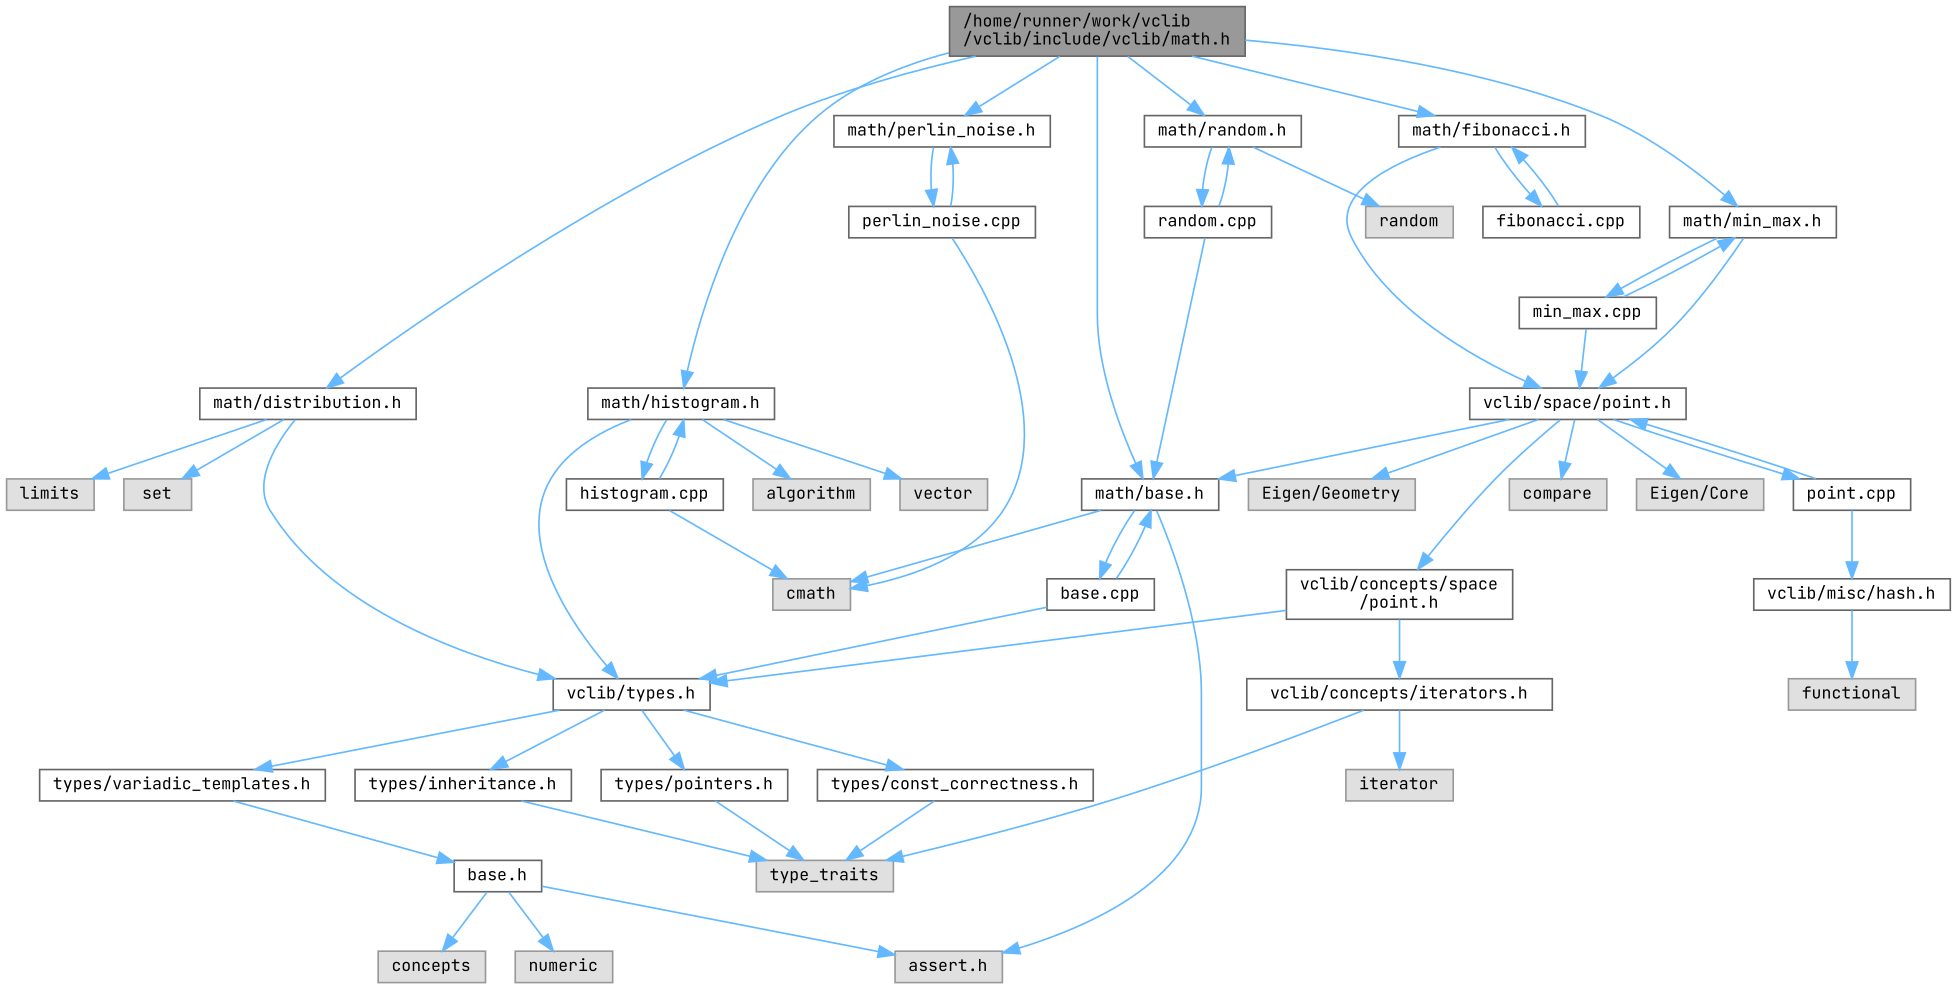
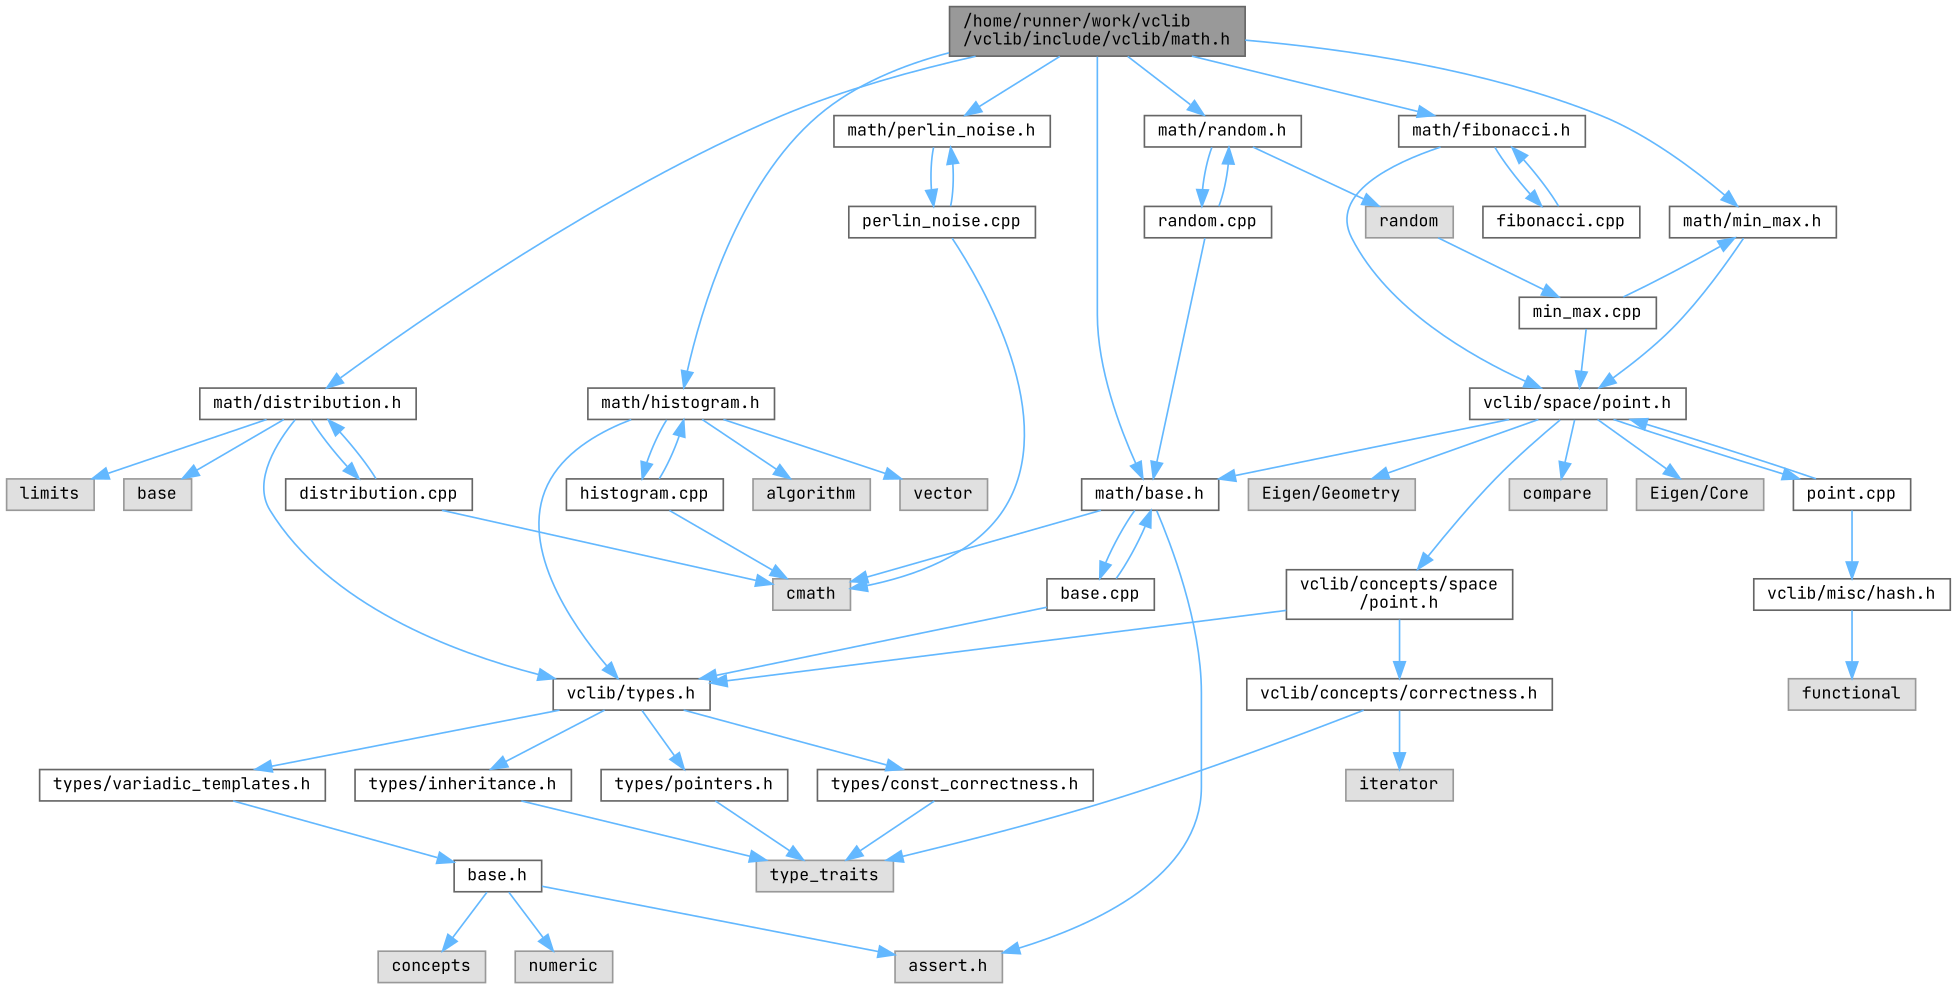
(1669, 262) -> (1491, 264)
(158, 495) -> (158, 495)
none -> (379, 495)
(1400, 694) -> (1400, 694)
